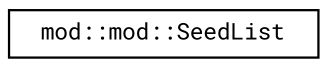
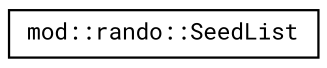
(164, 34) -> (164, 34)
